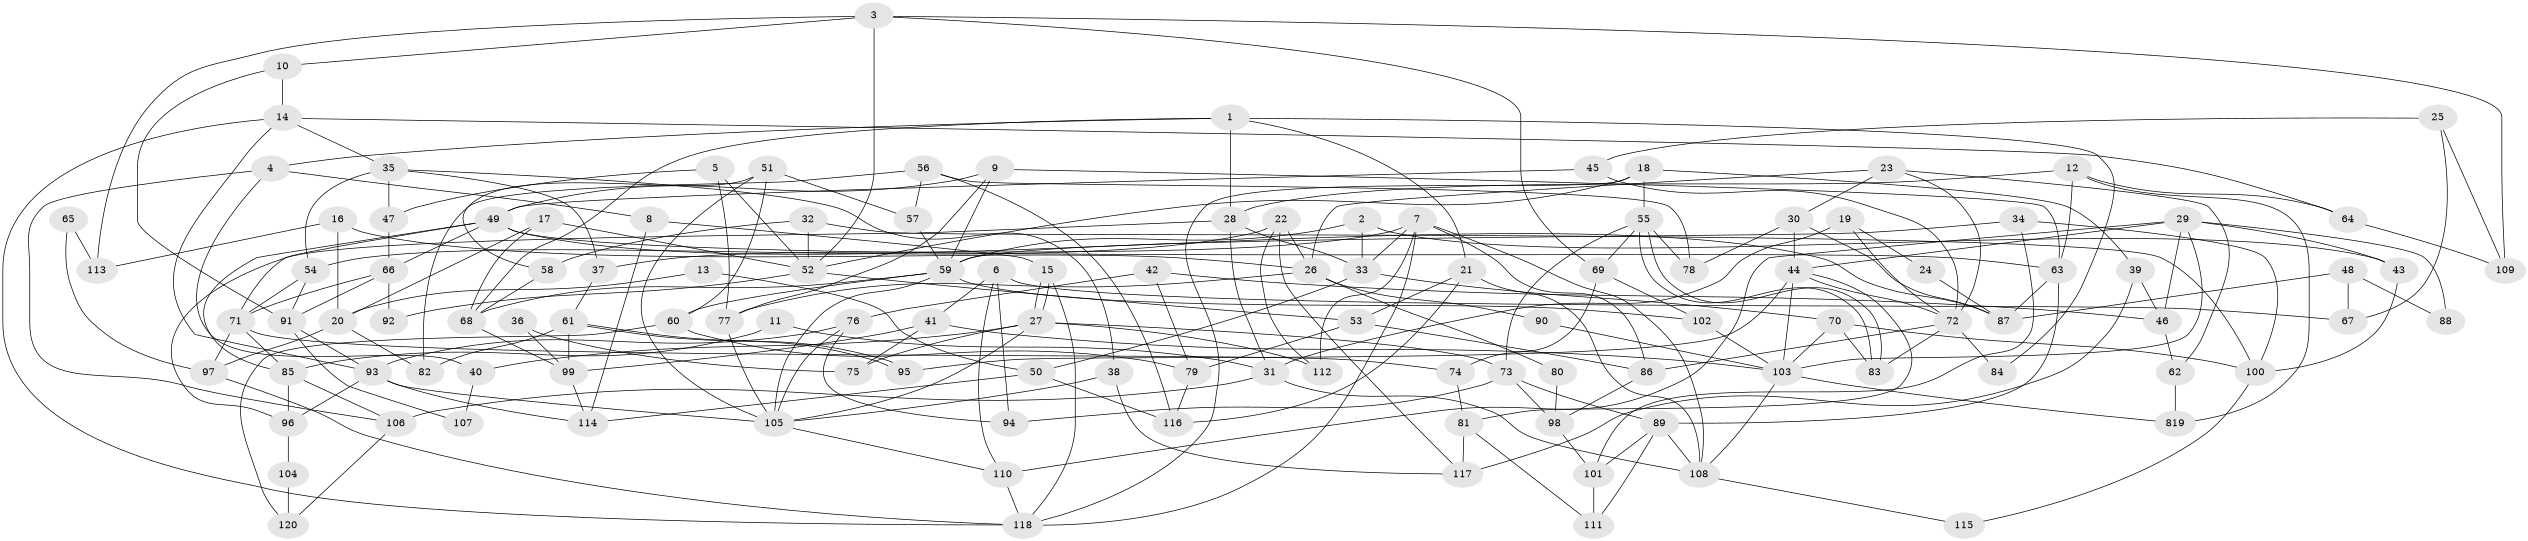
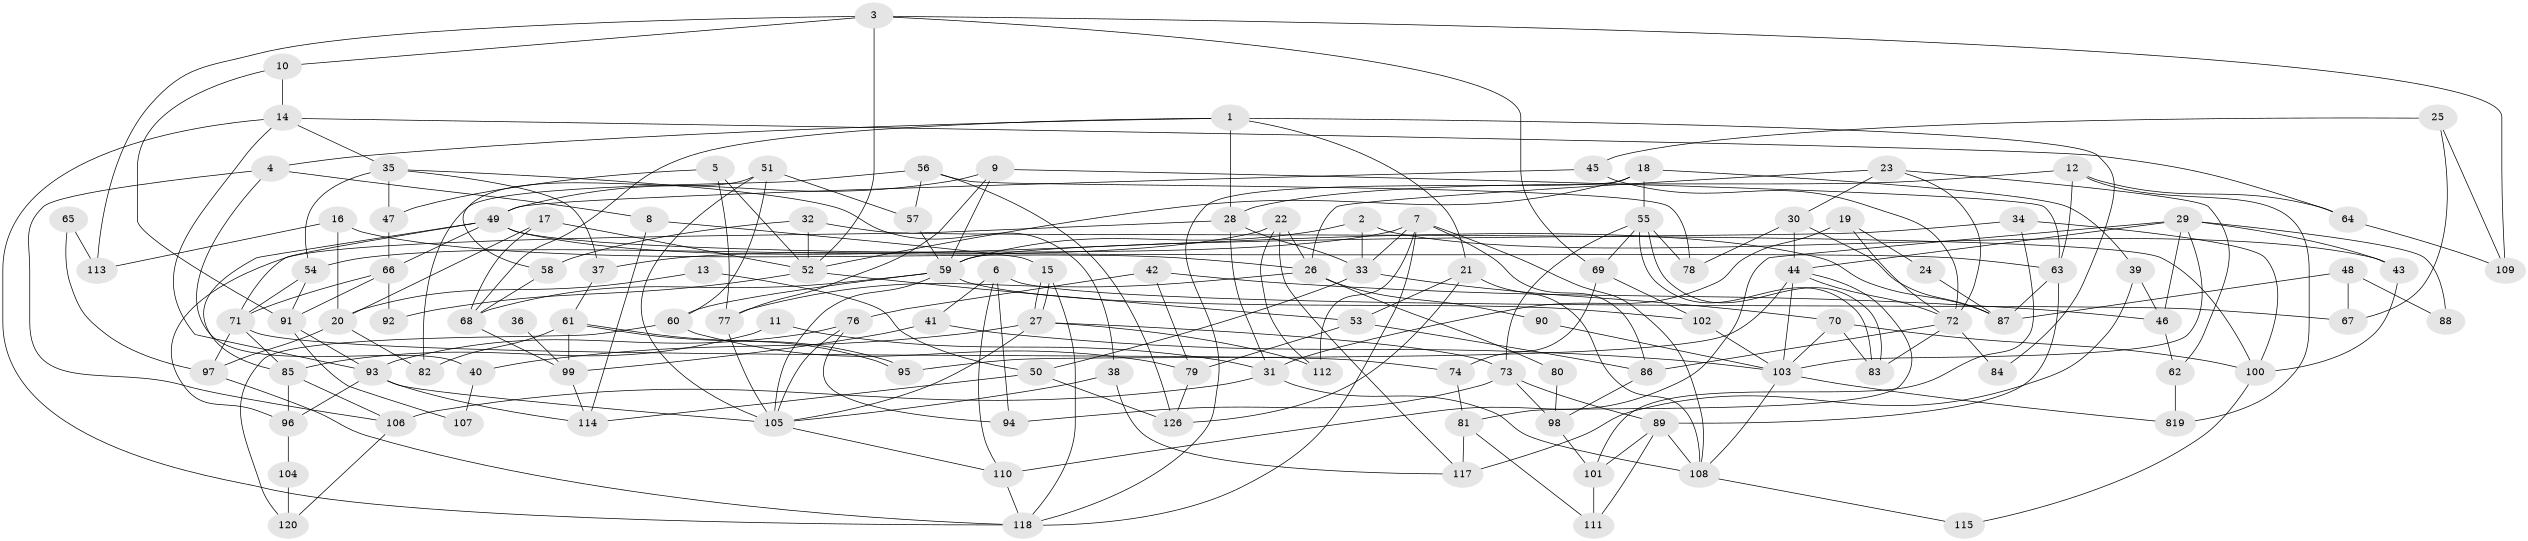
(854, 373) -> none
(1173, 424) -> (1173, 424)
